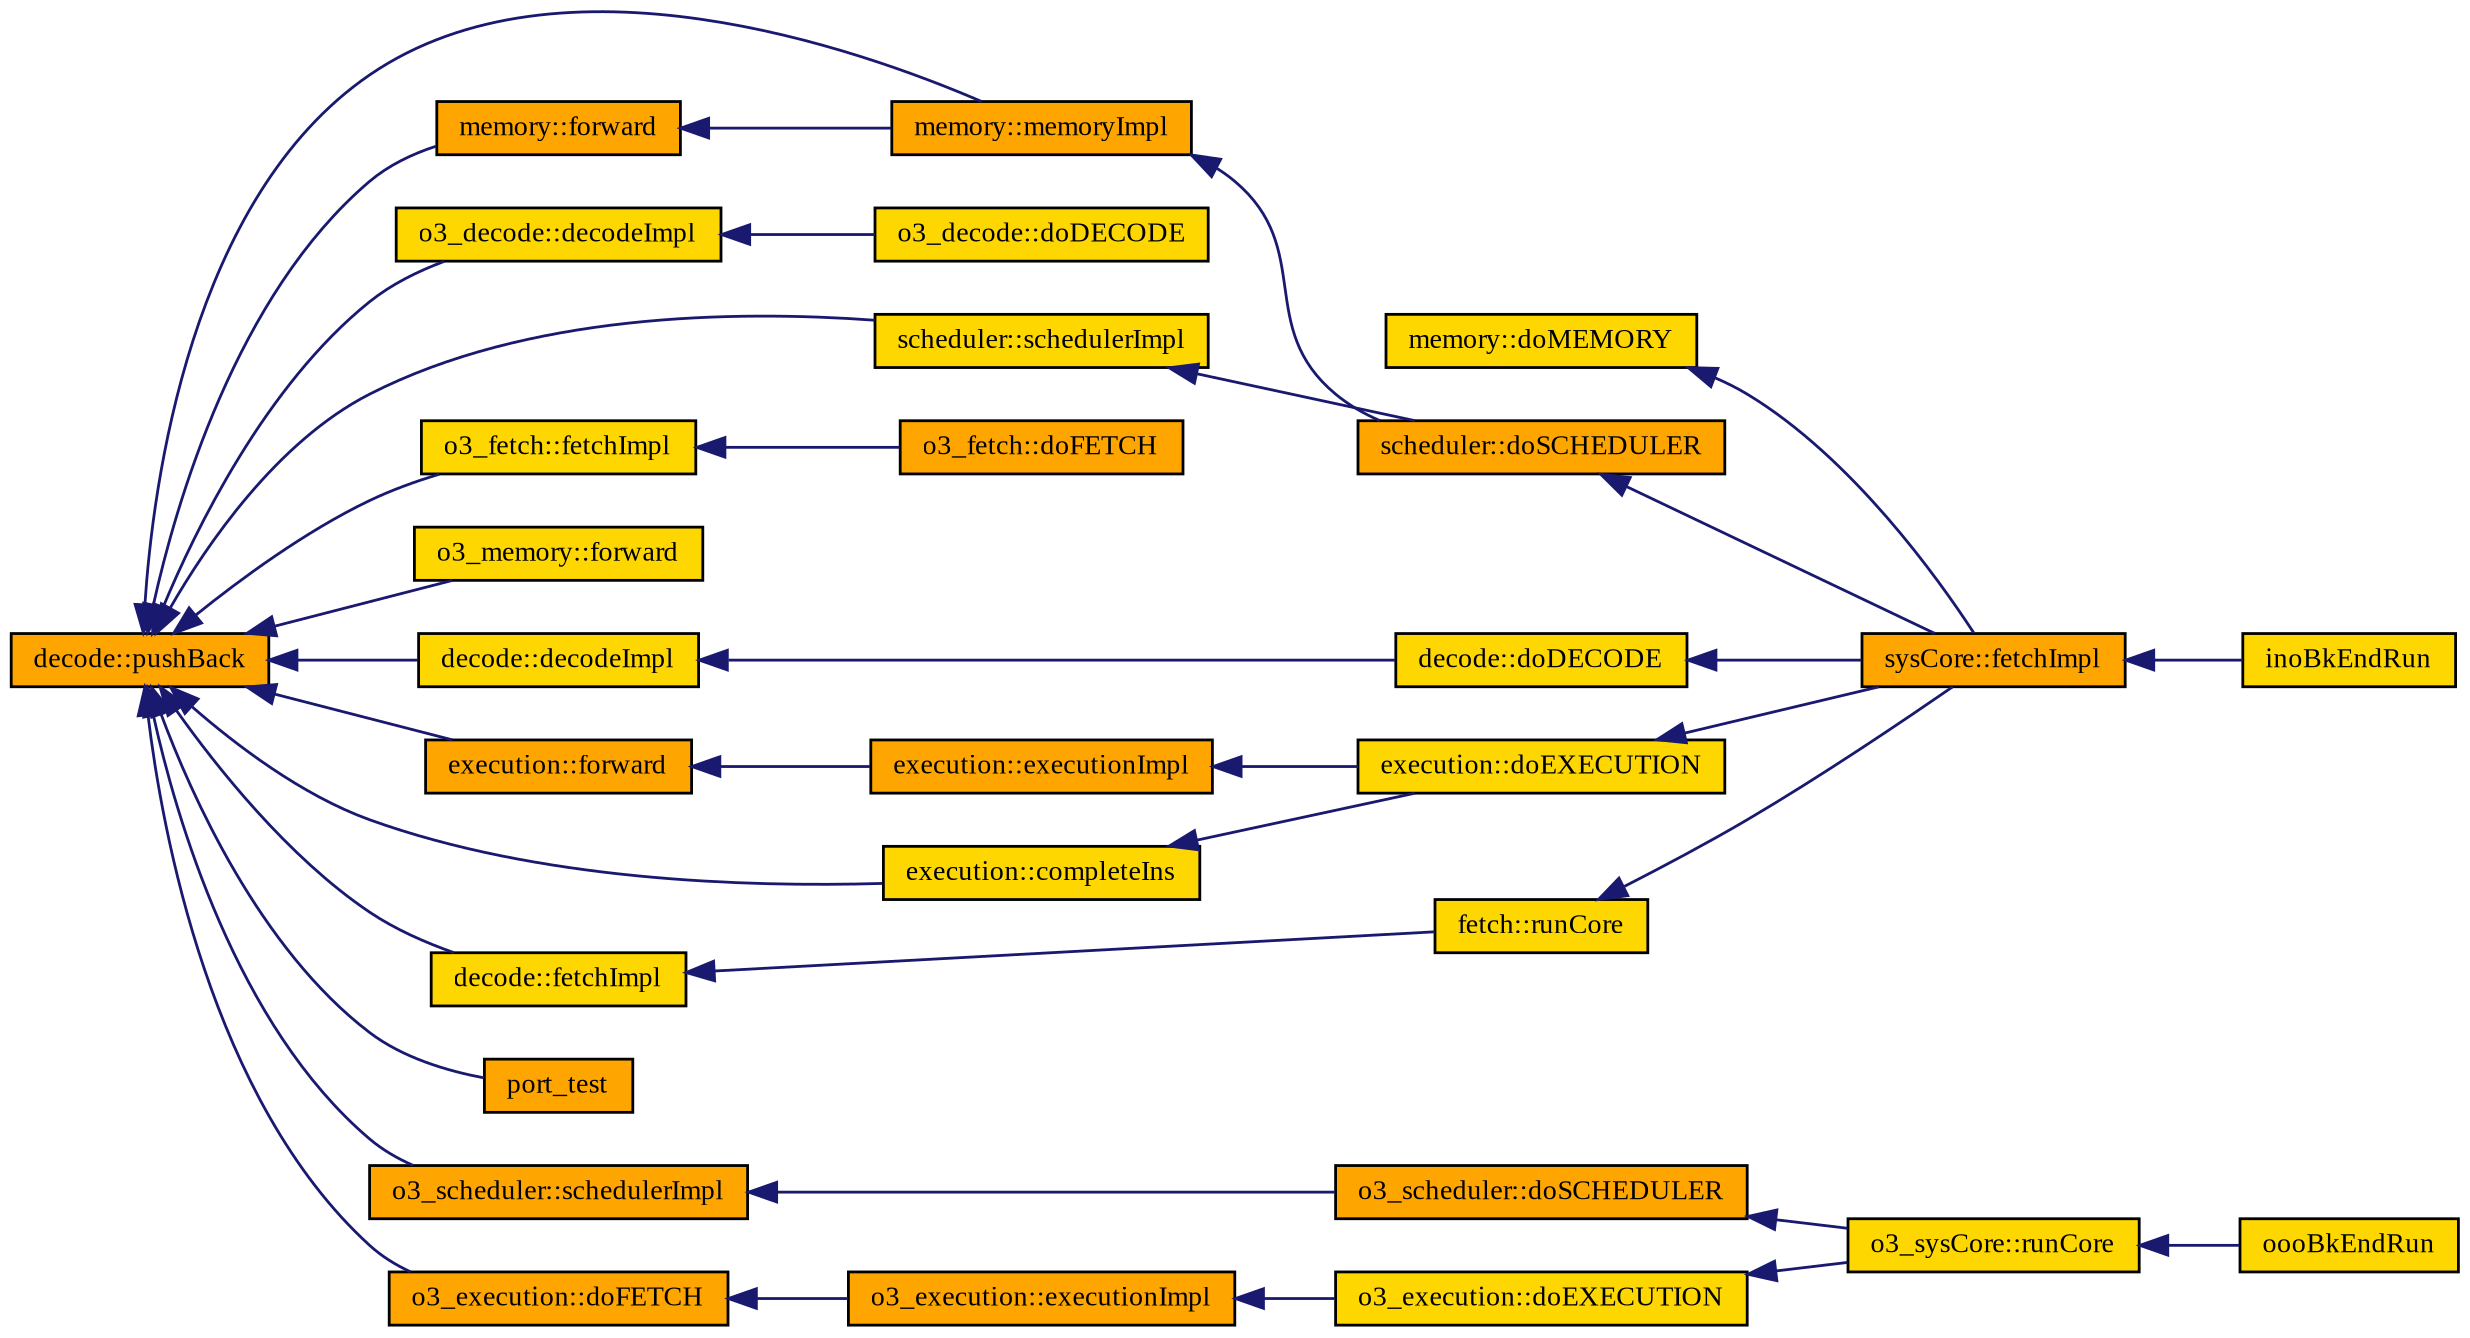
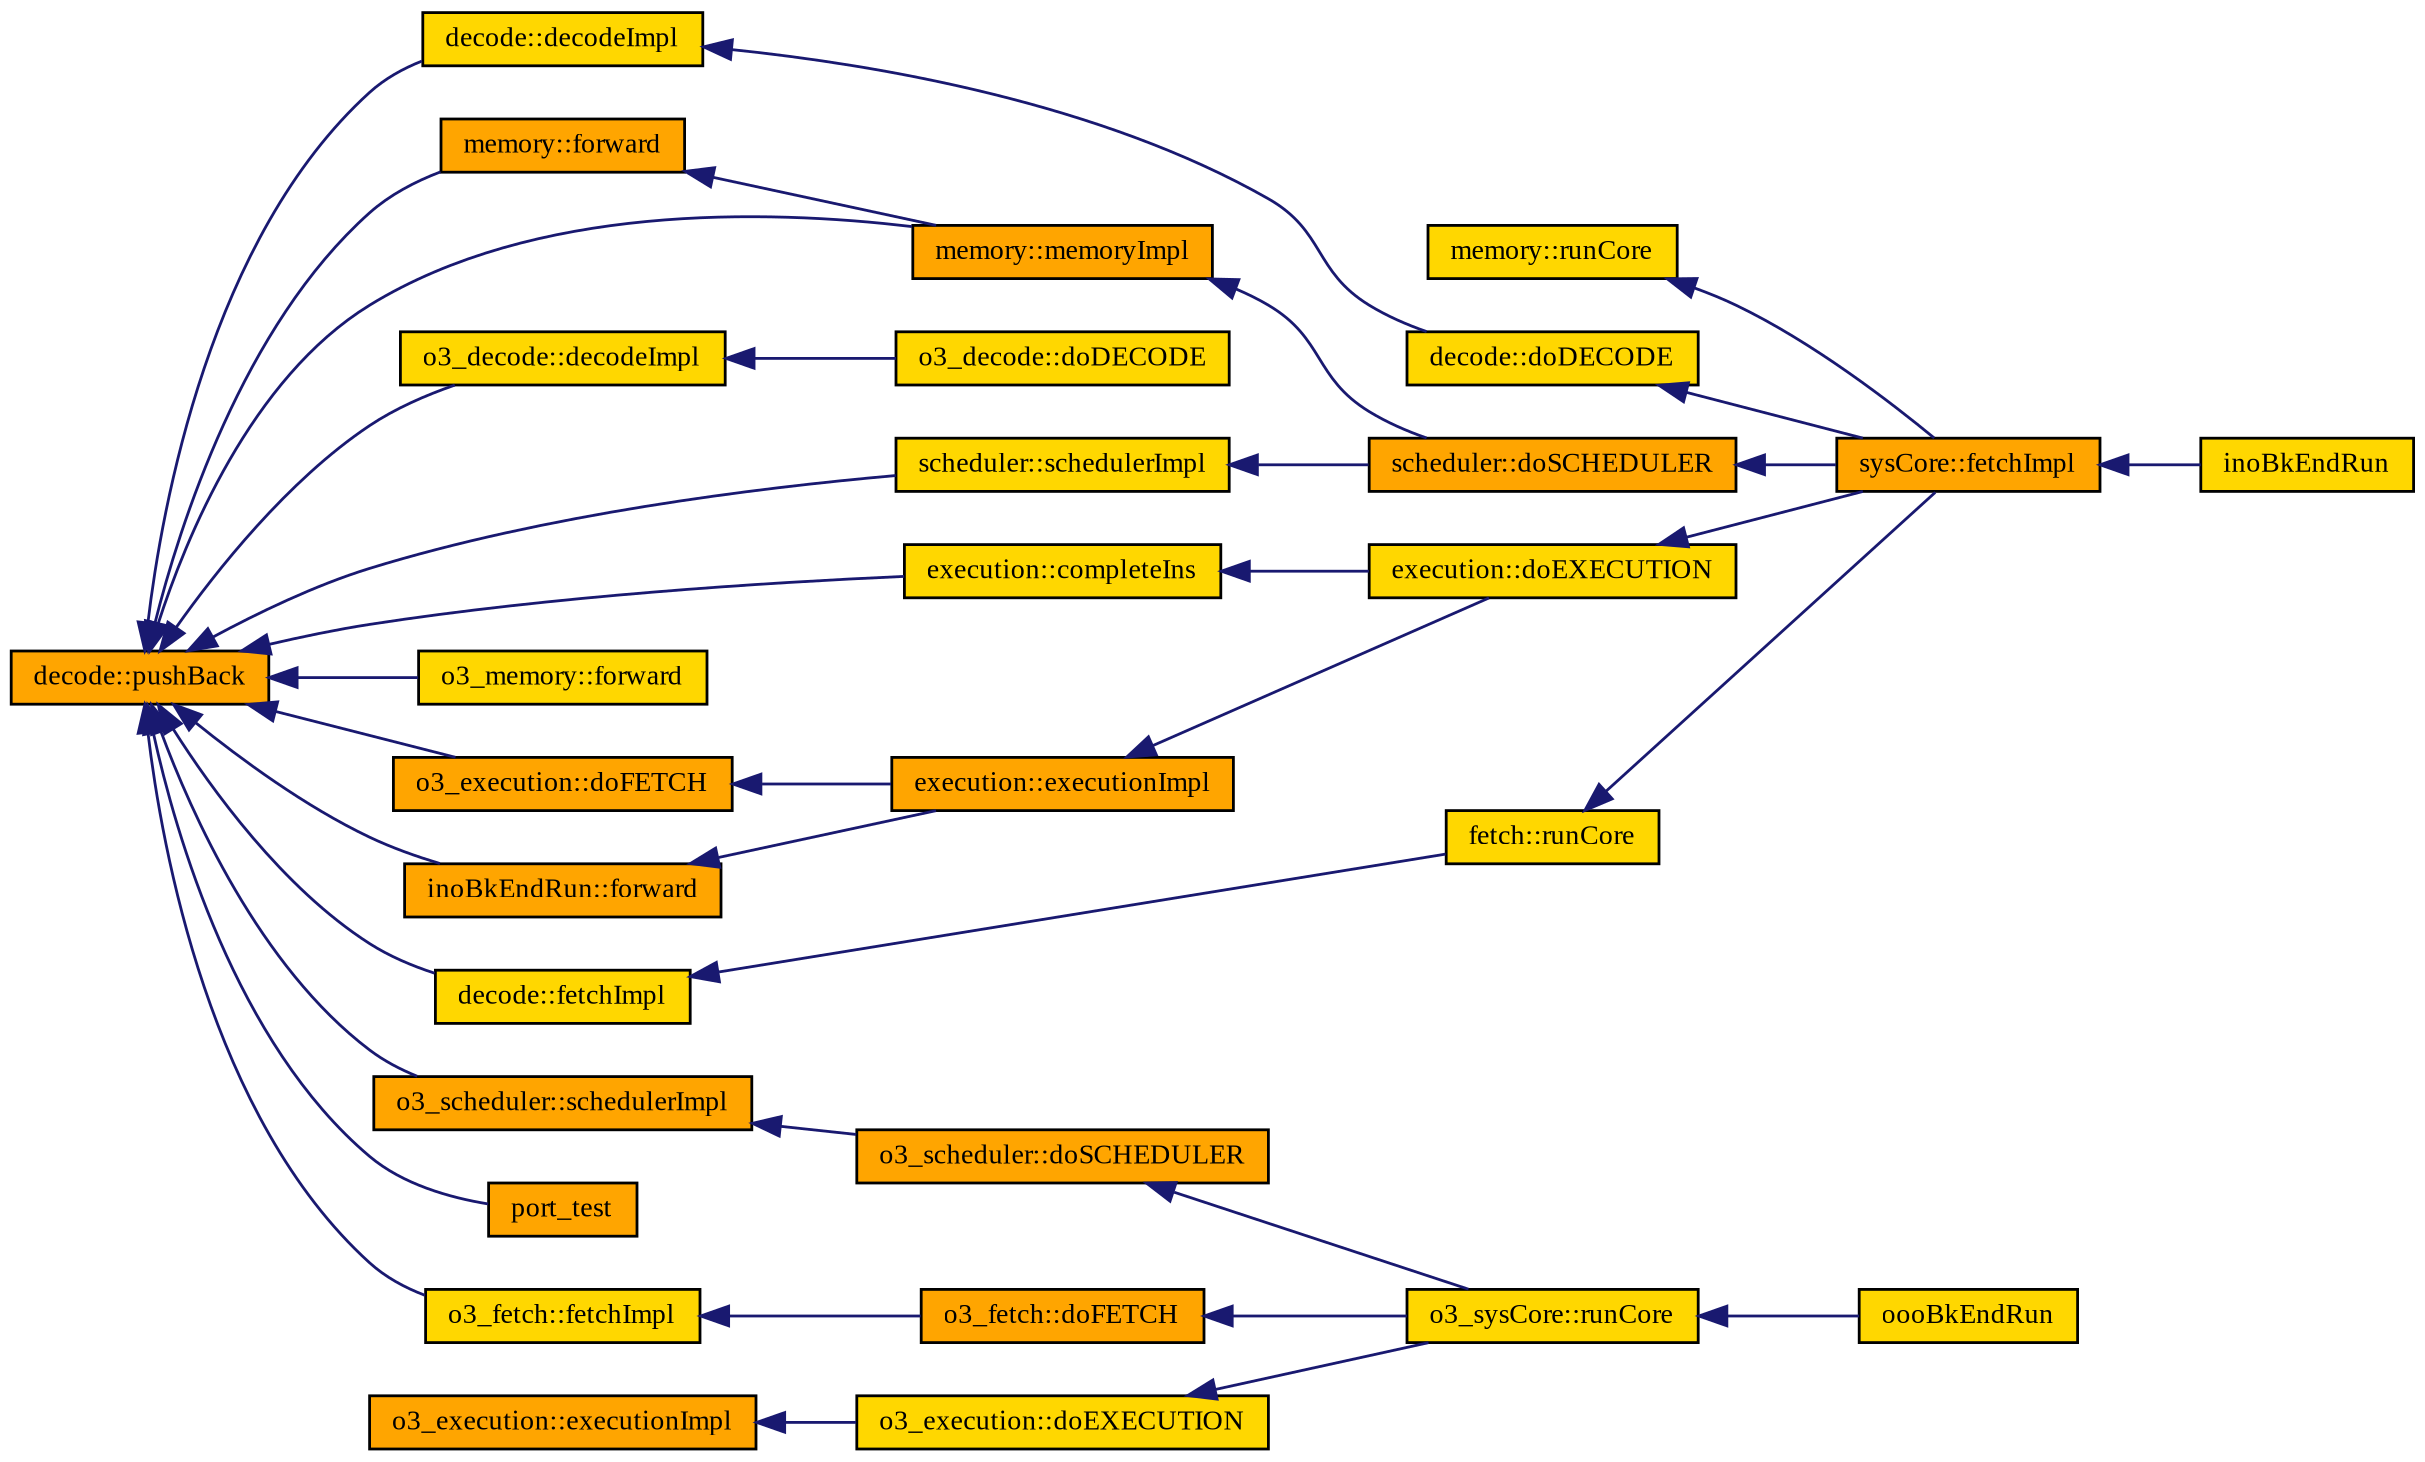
(1541, 341) -> (1553, 252)
(559, 767) -> (563, 890)
(803, 1299) -> (827, 784)
none -> (1320, 1316)
